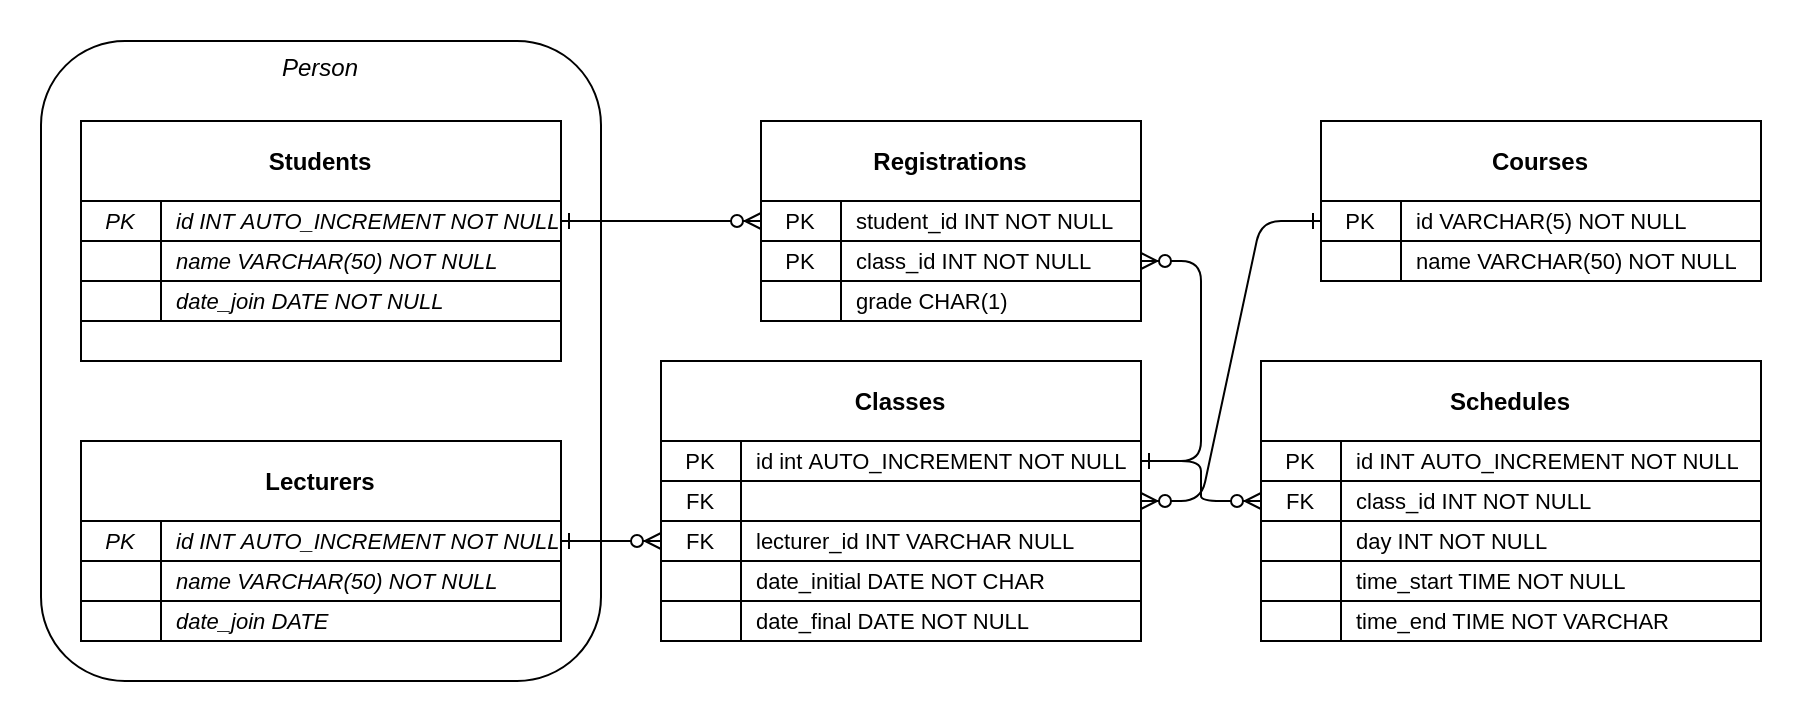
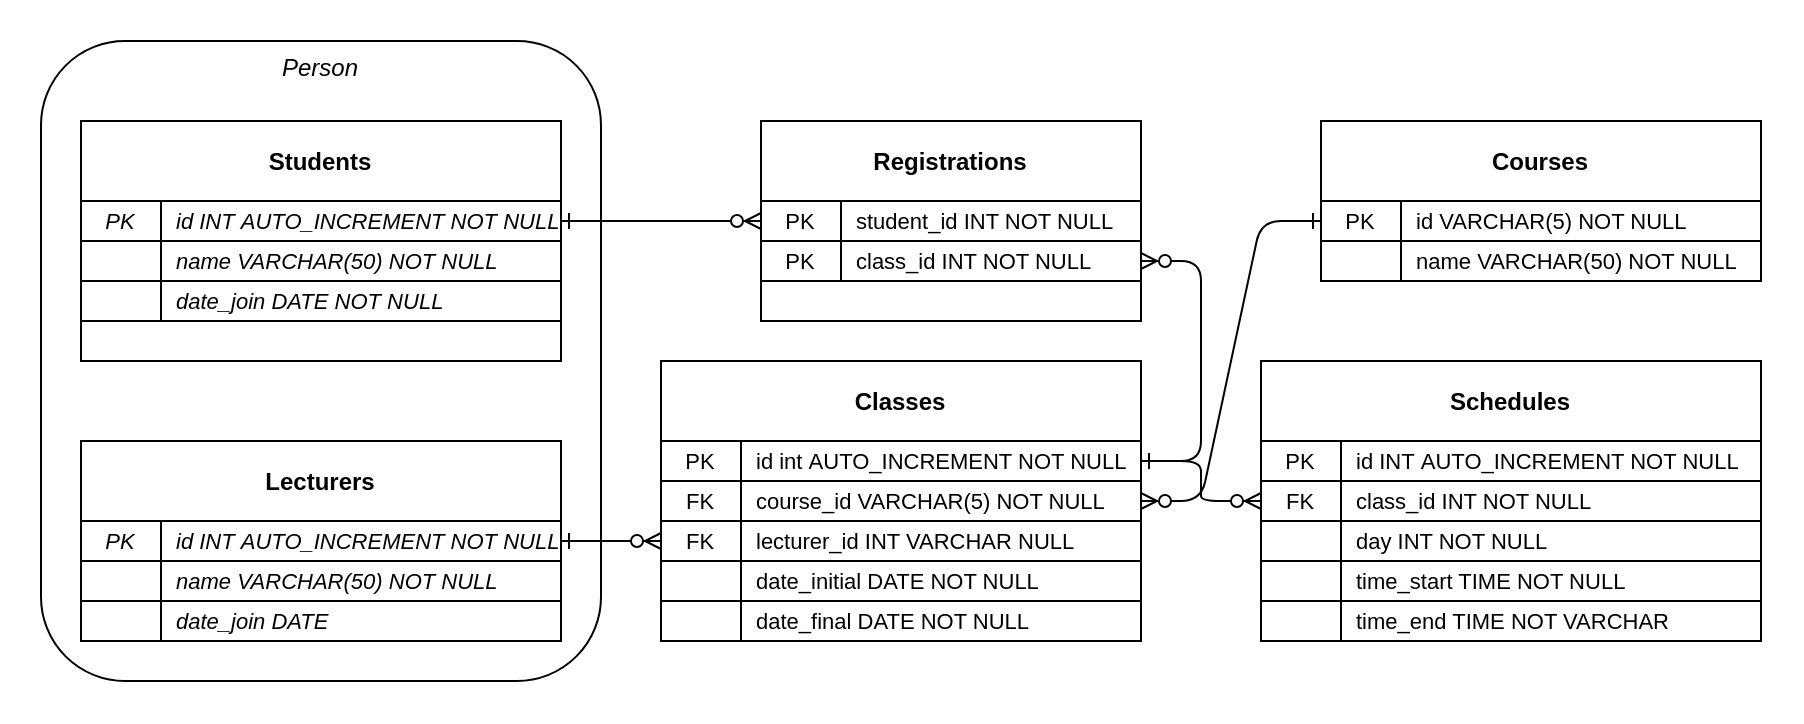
(991, 301) -> none
none -> (941, 501)
(896, 582) -> (896, 582)
